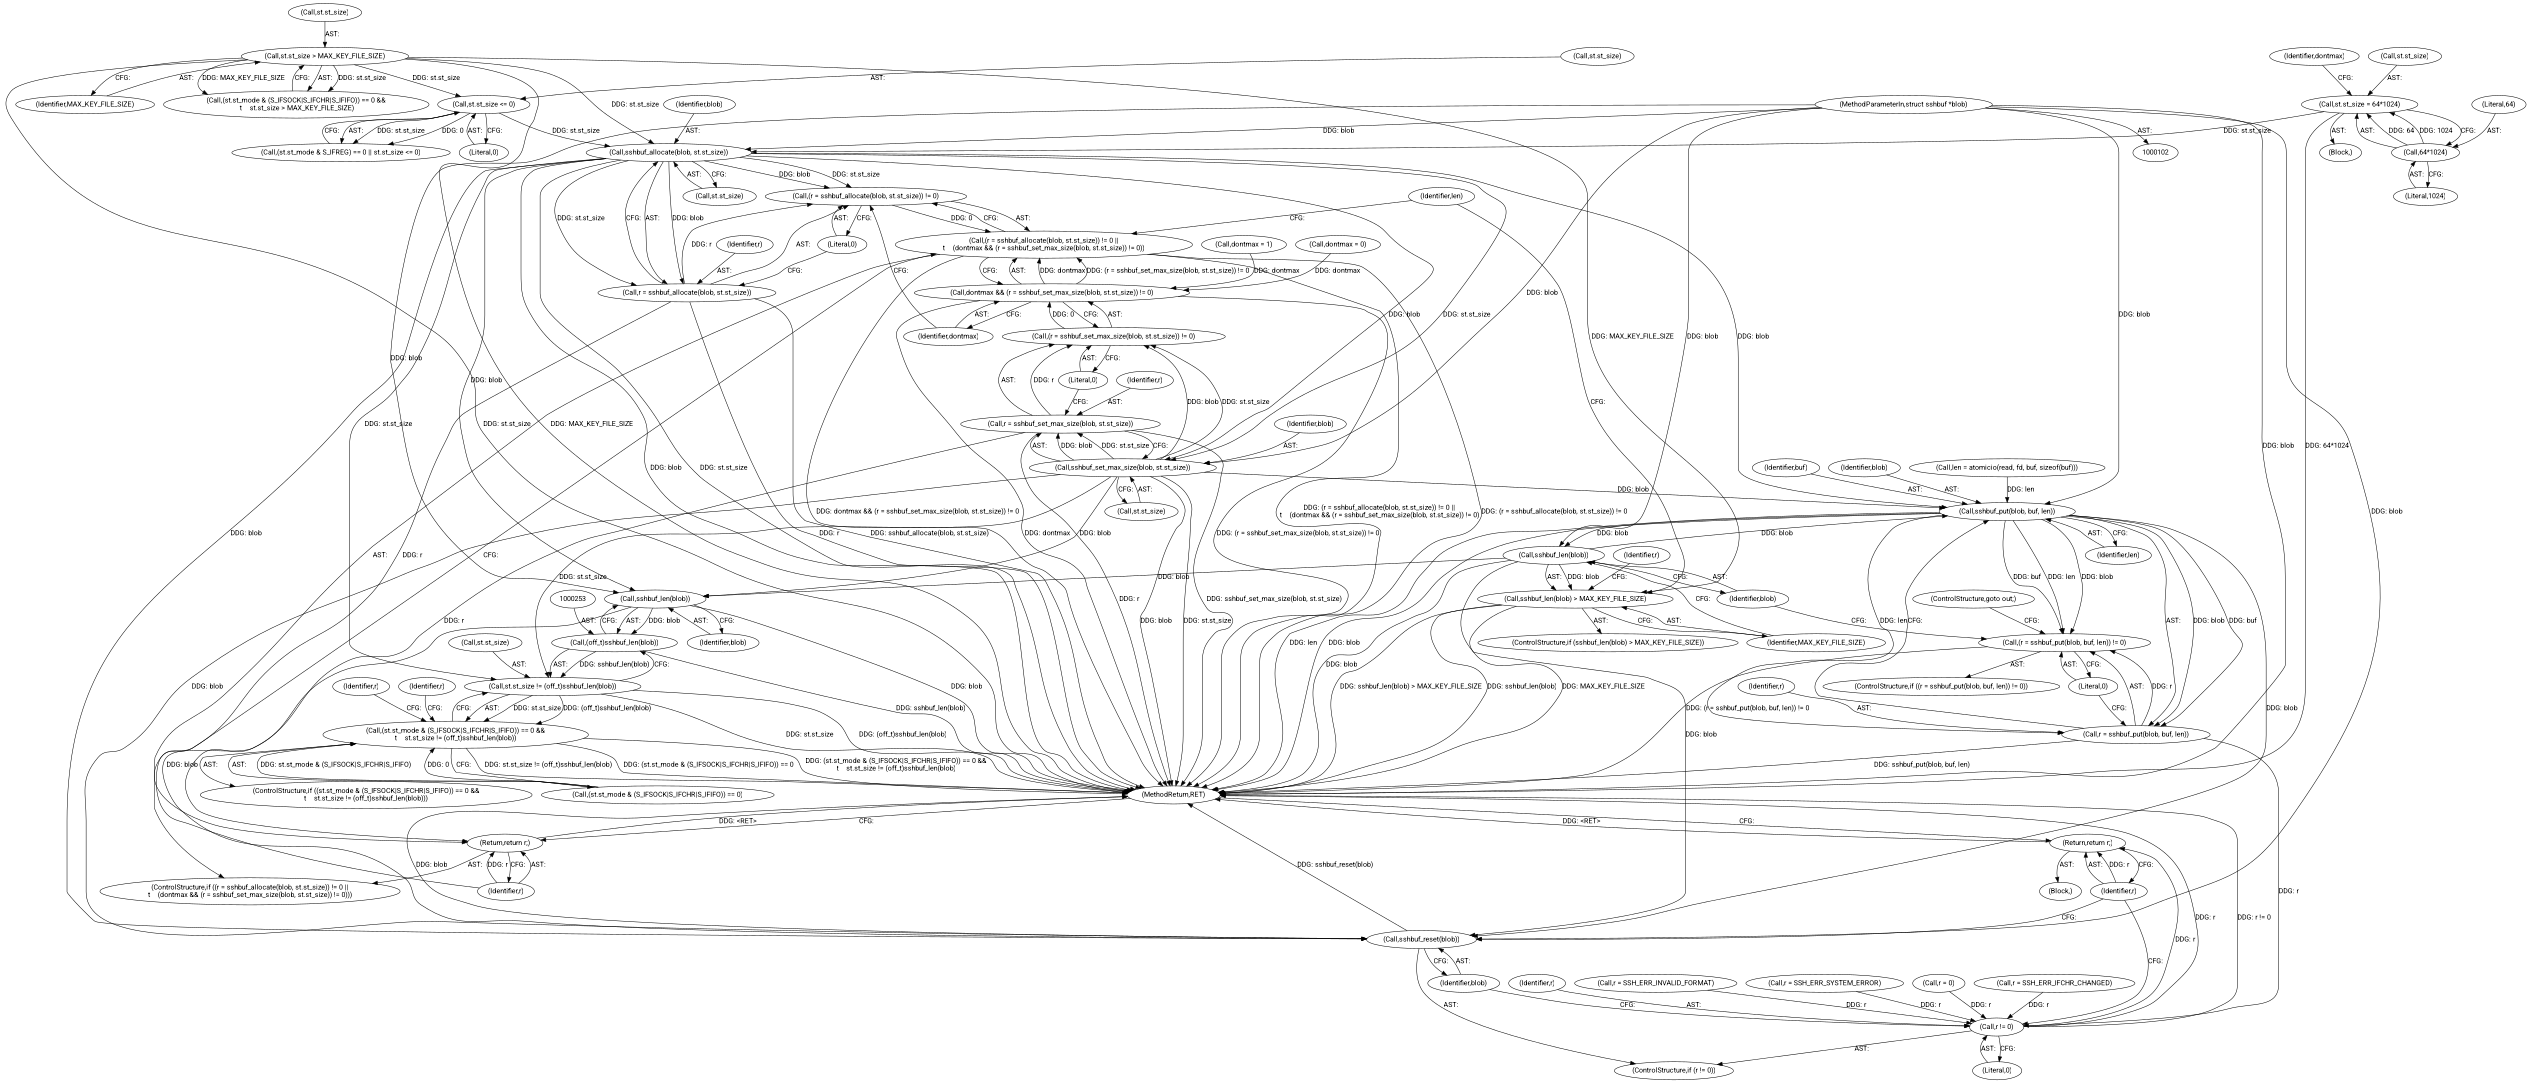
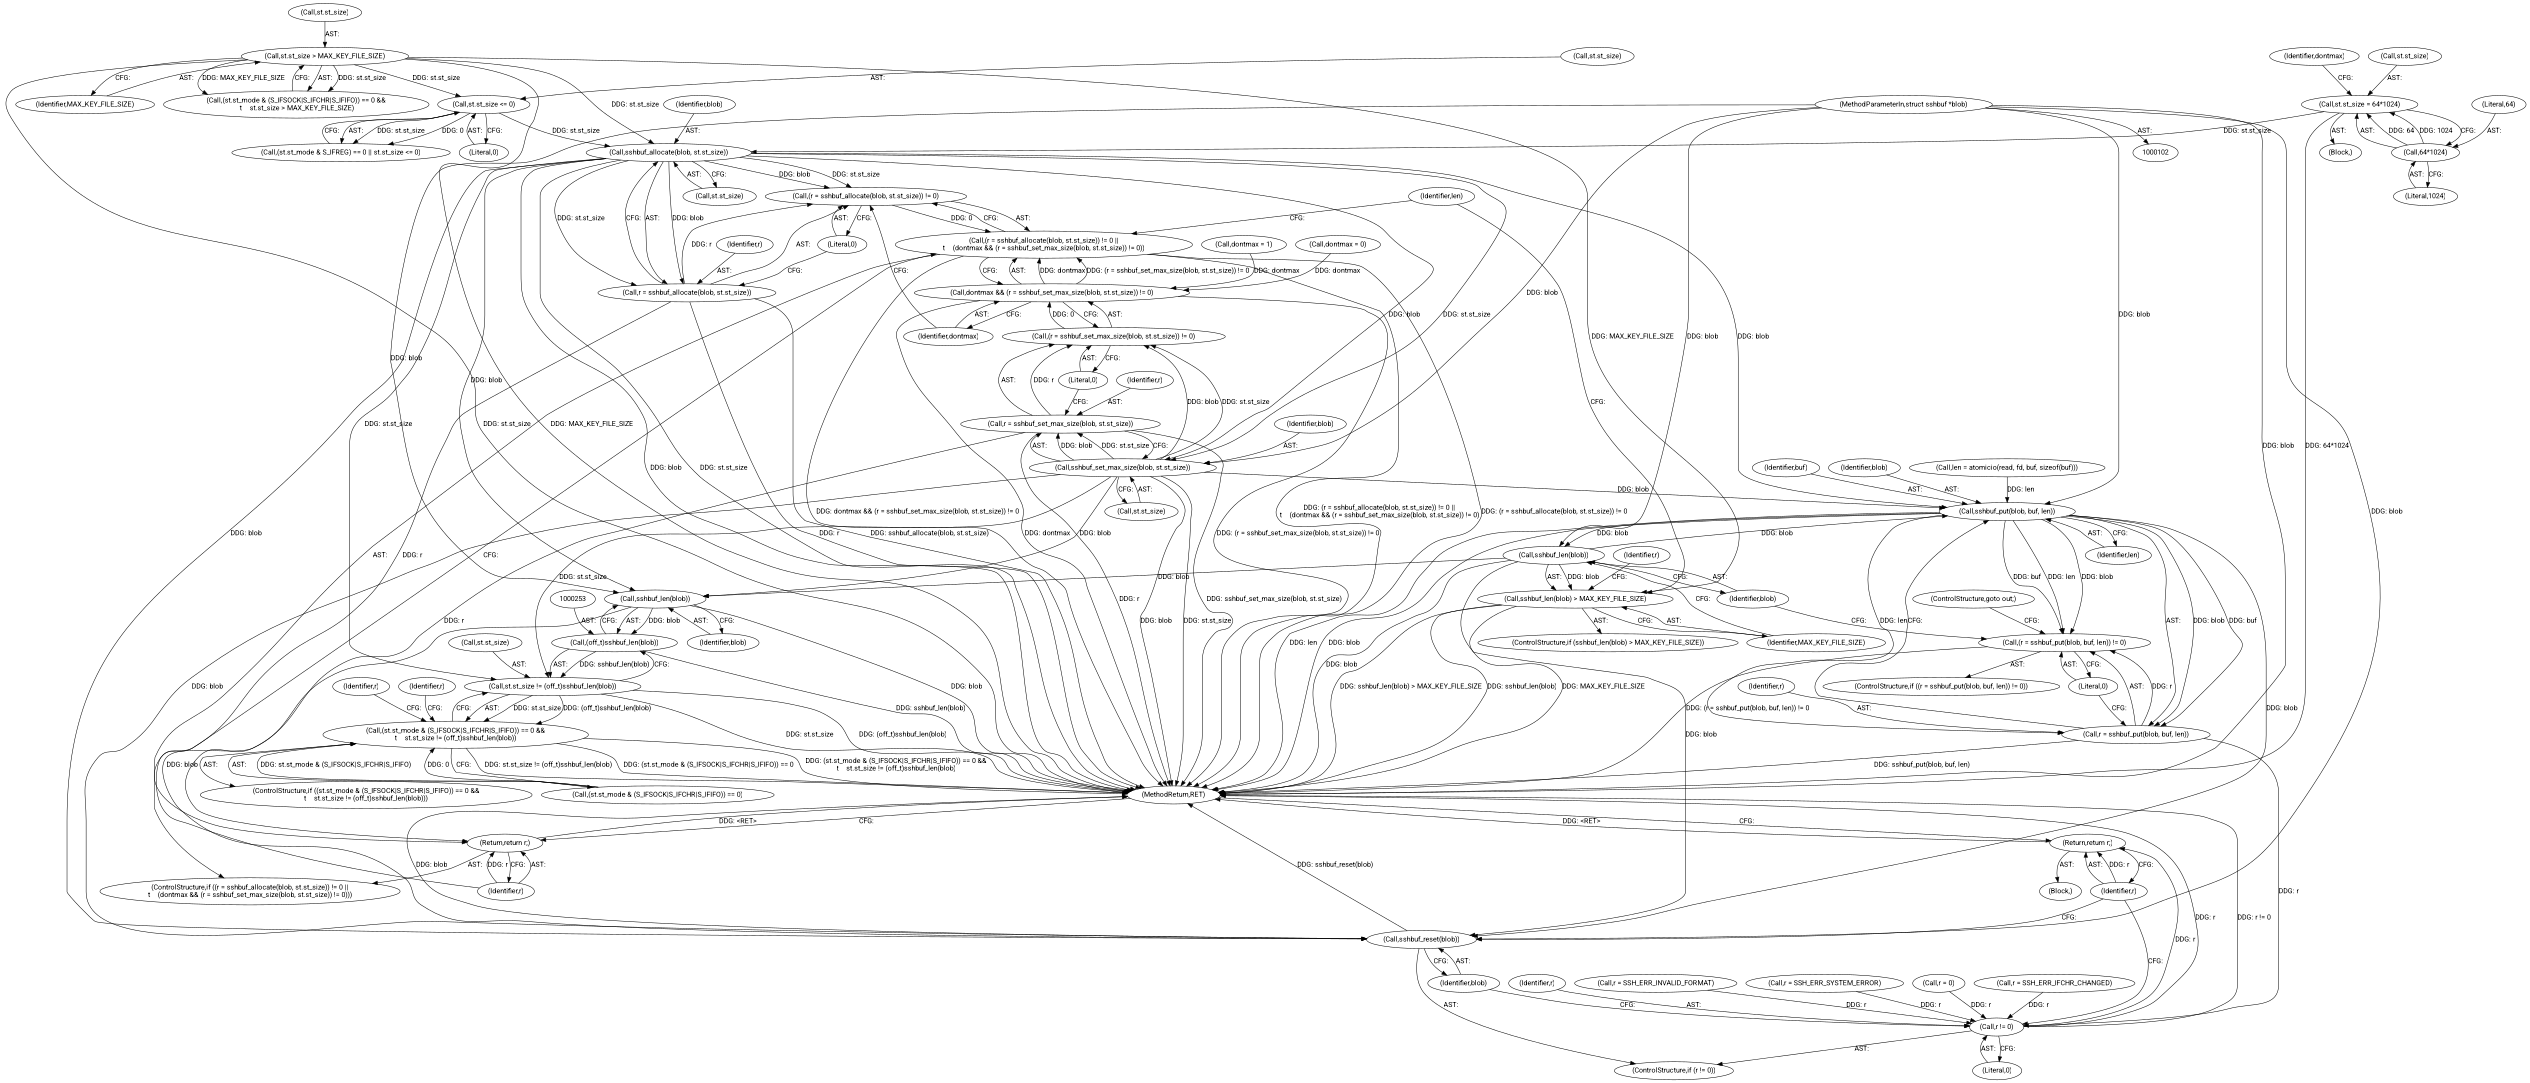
(1287, 129) -> none
